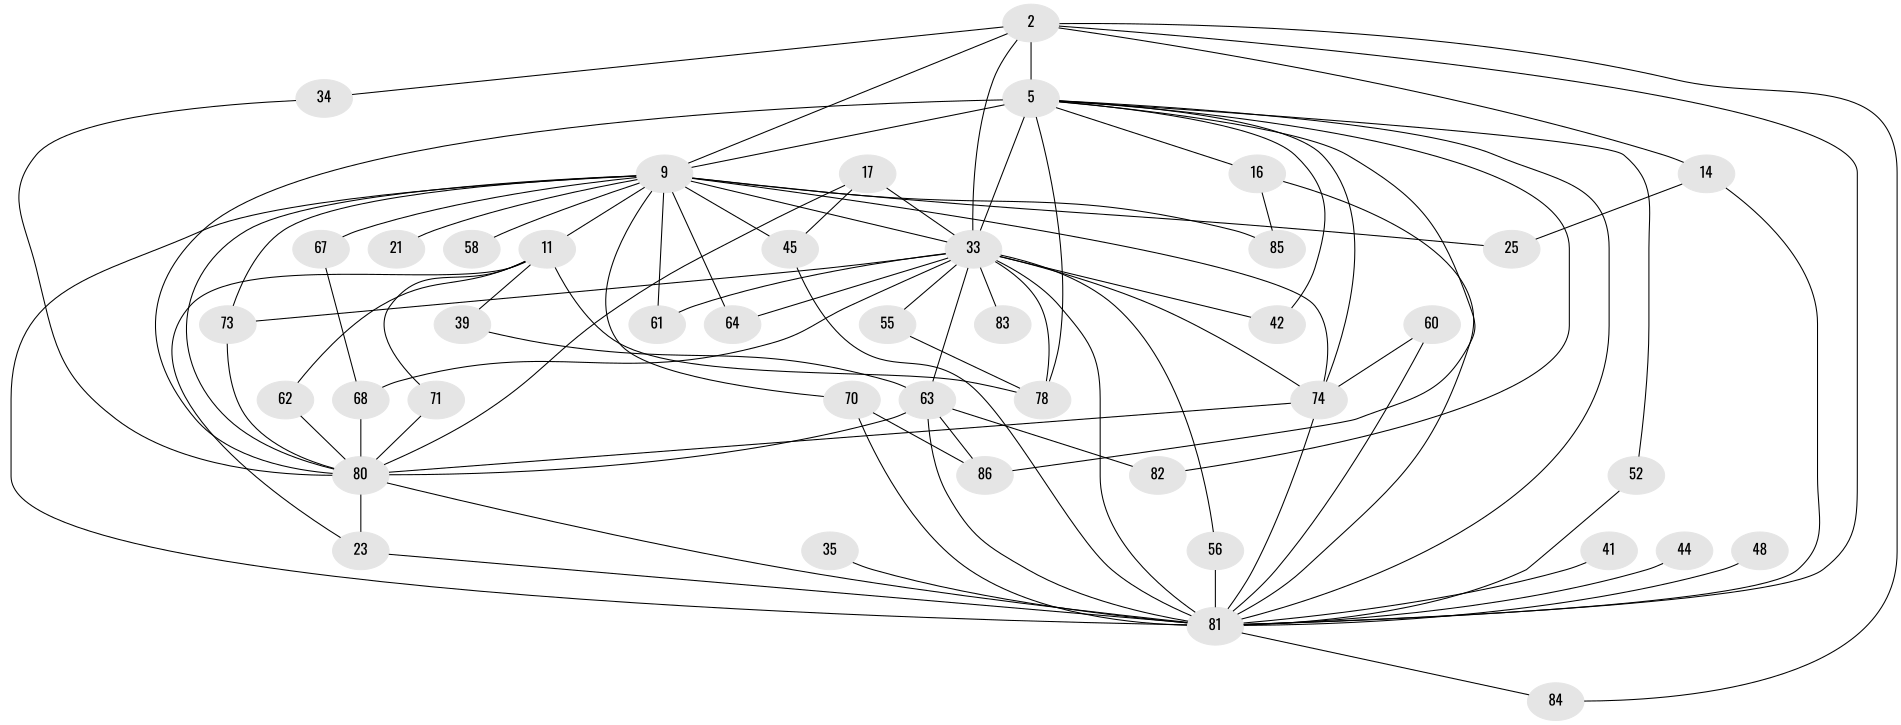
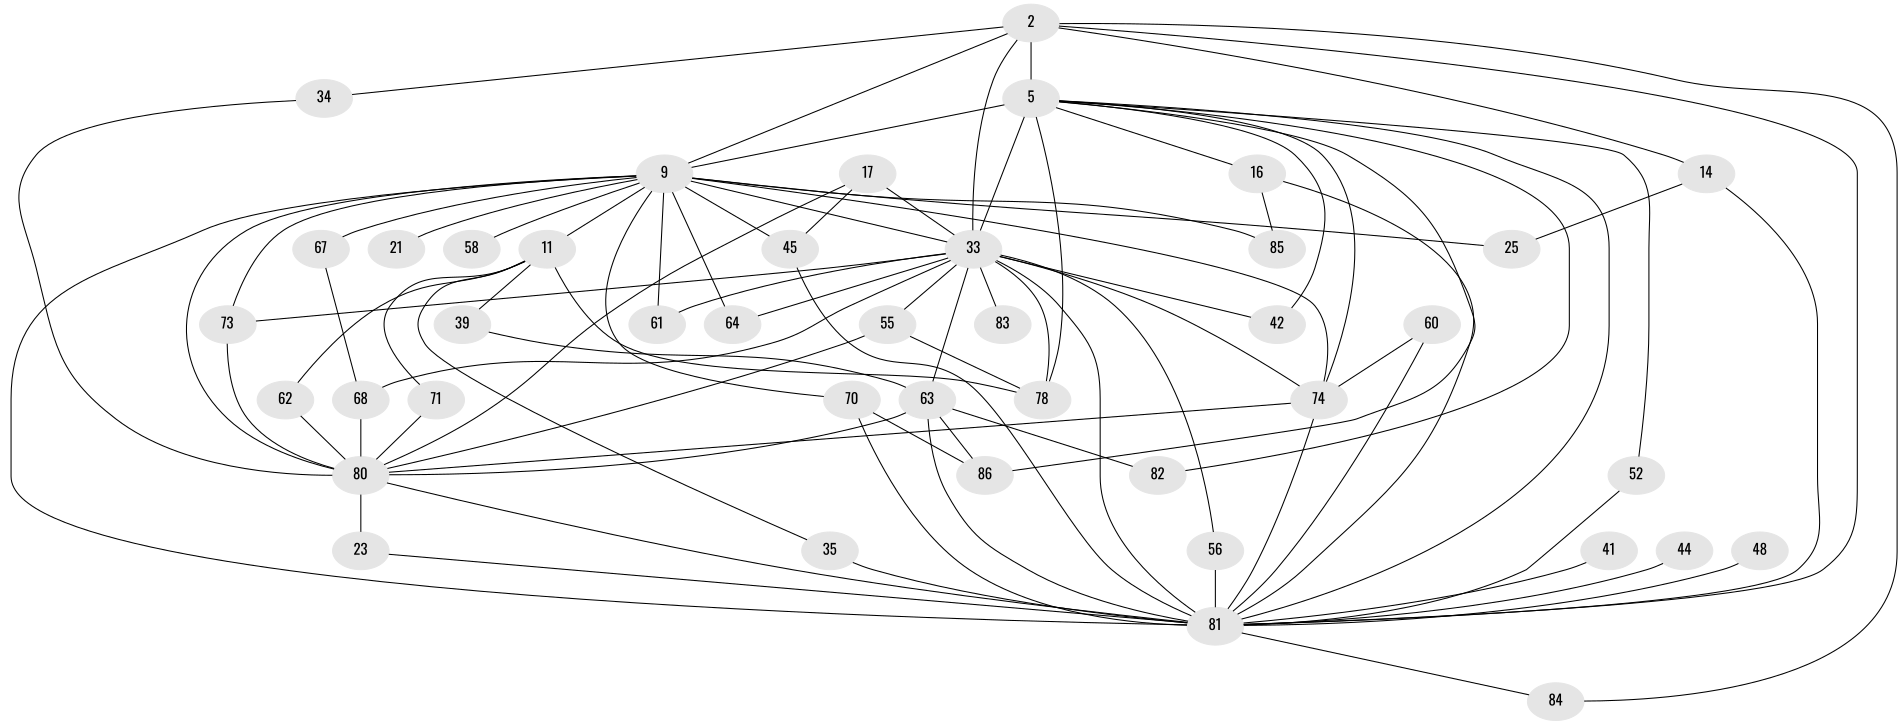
(414, 153) -> (628, 409)
(205, 296) -> (542, 416)
